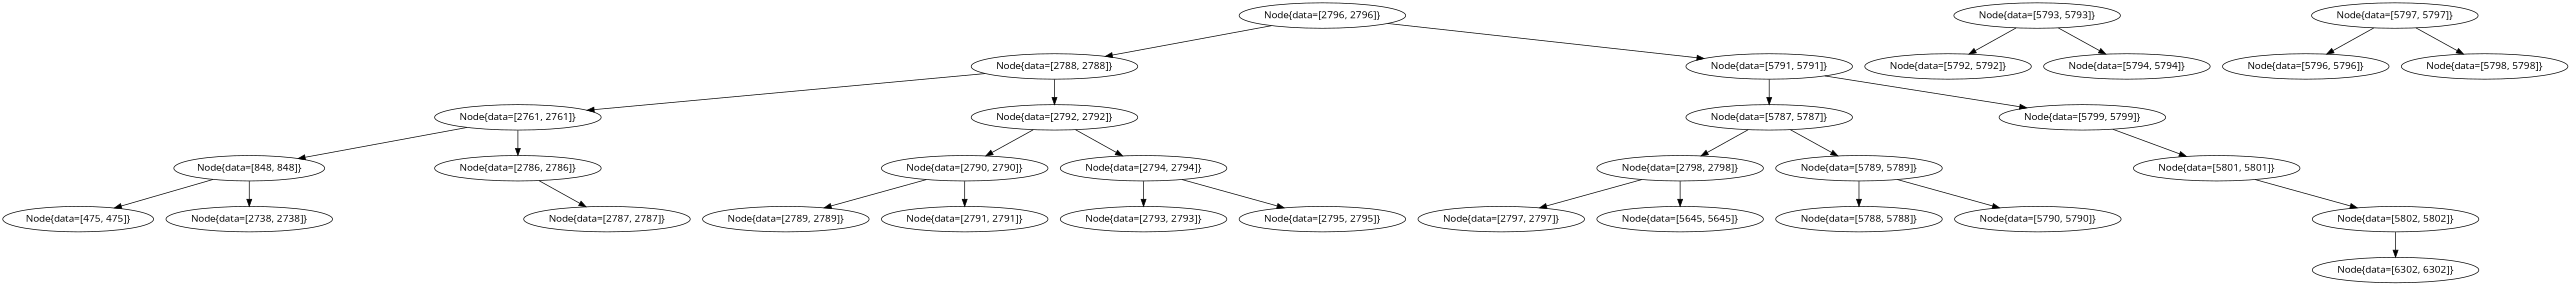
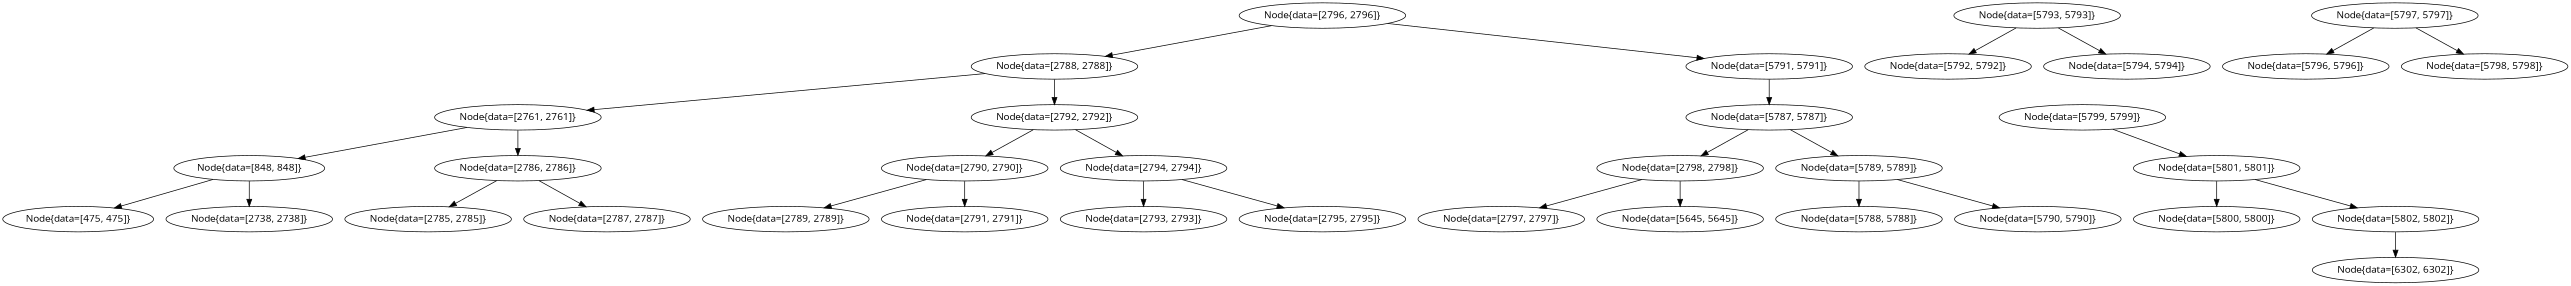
(1922, 91) -> none
none -> (428, 219)
none -> (2217, 219)
